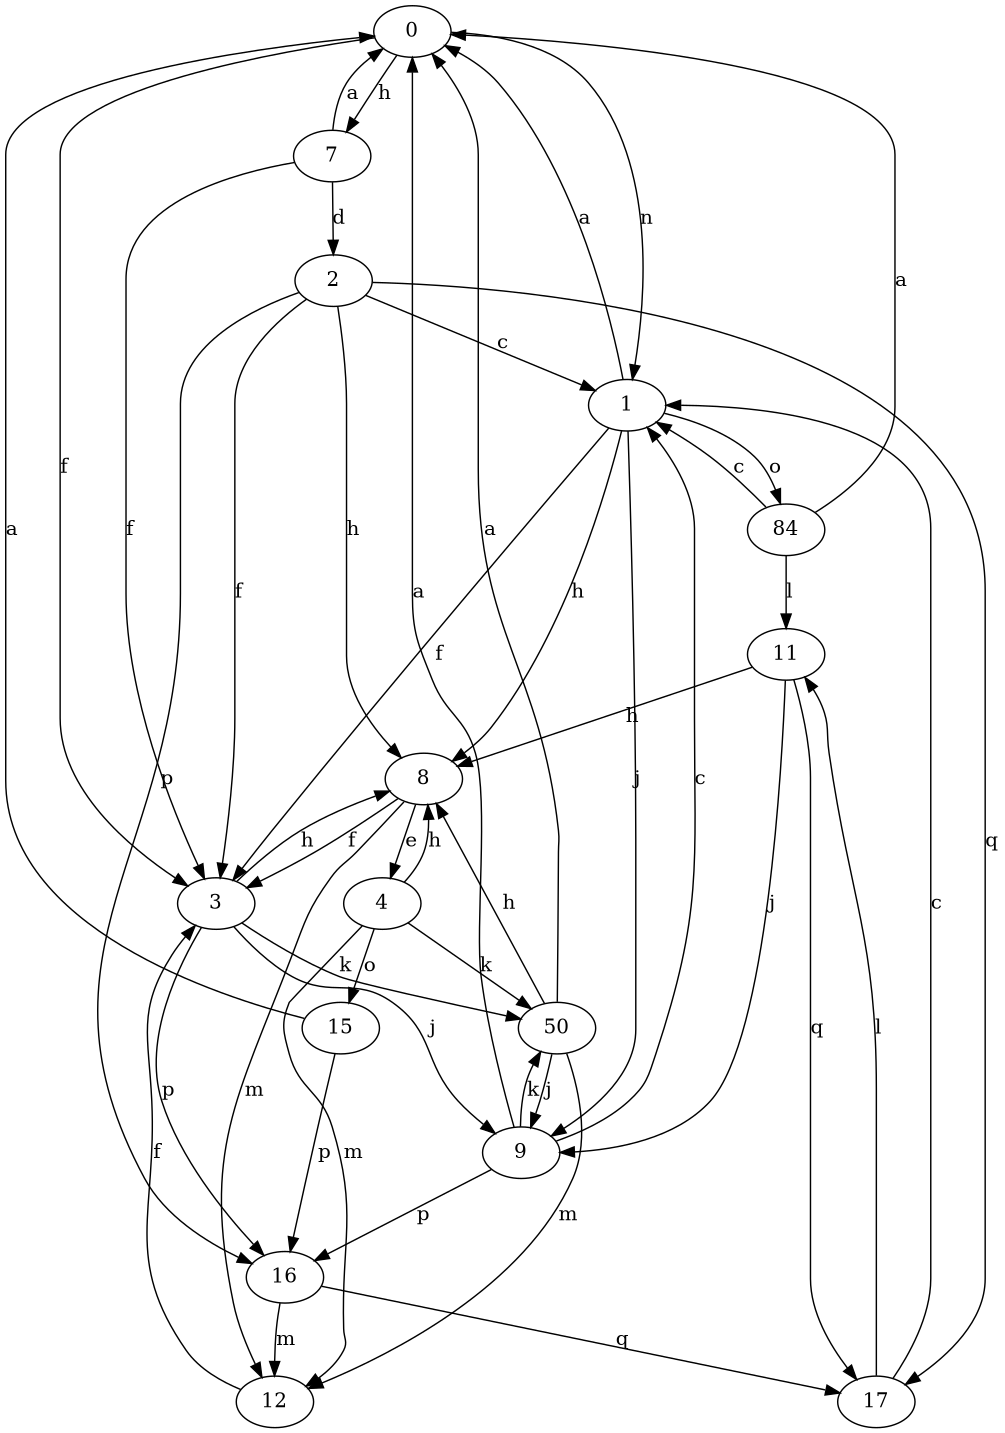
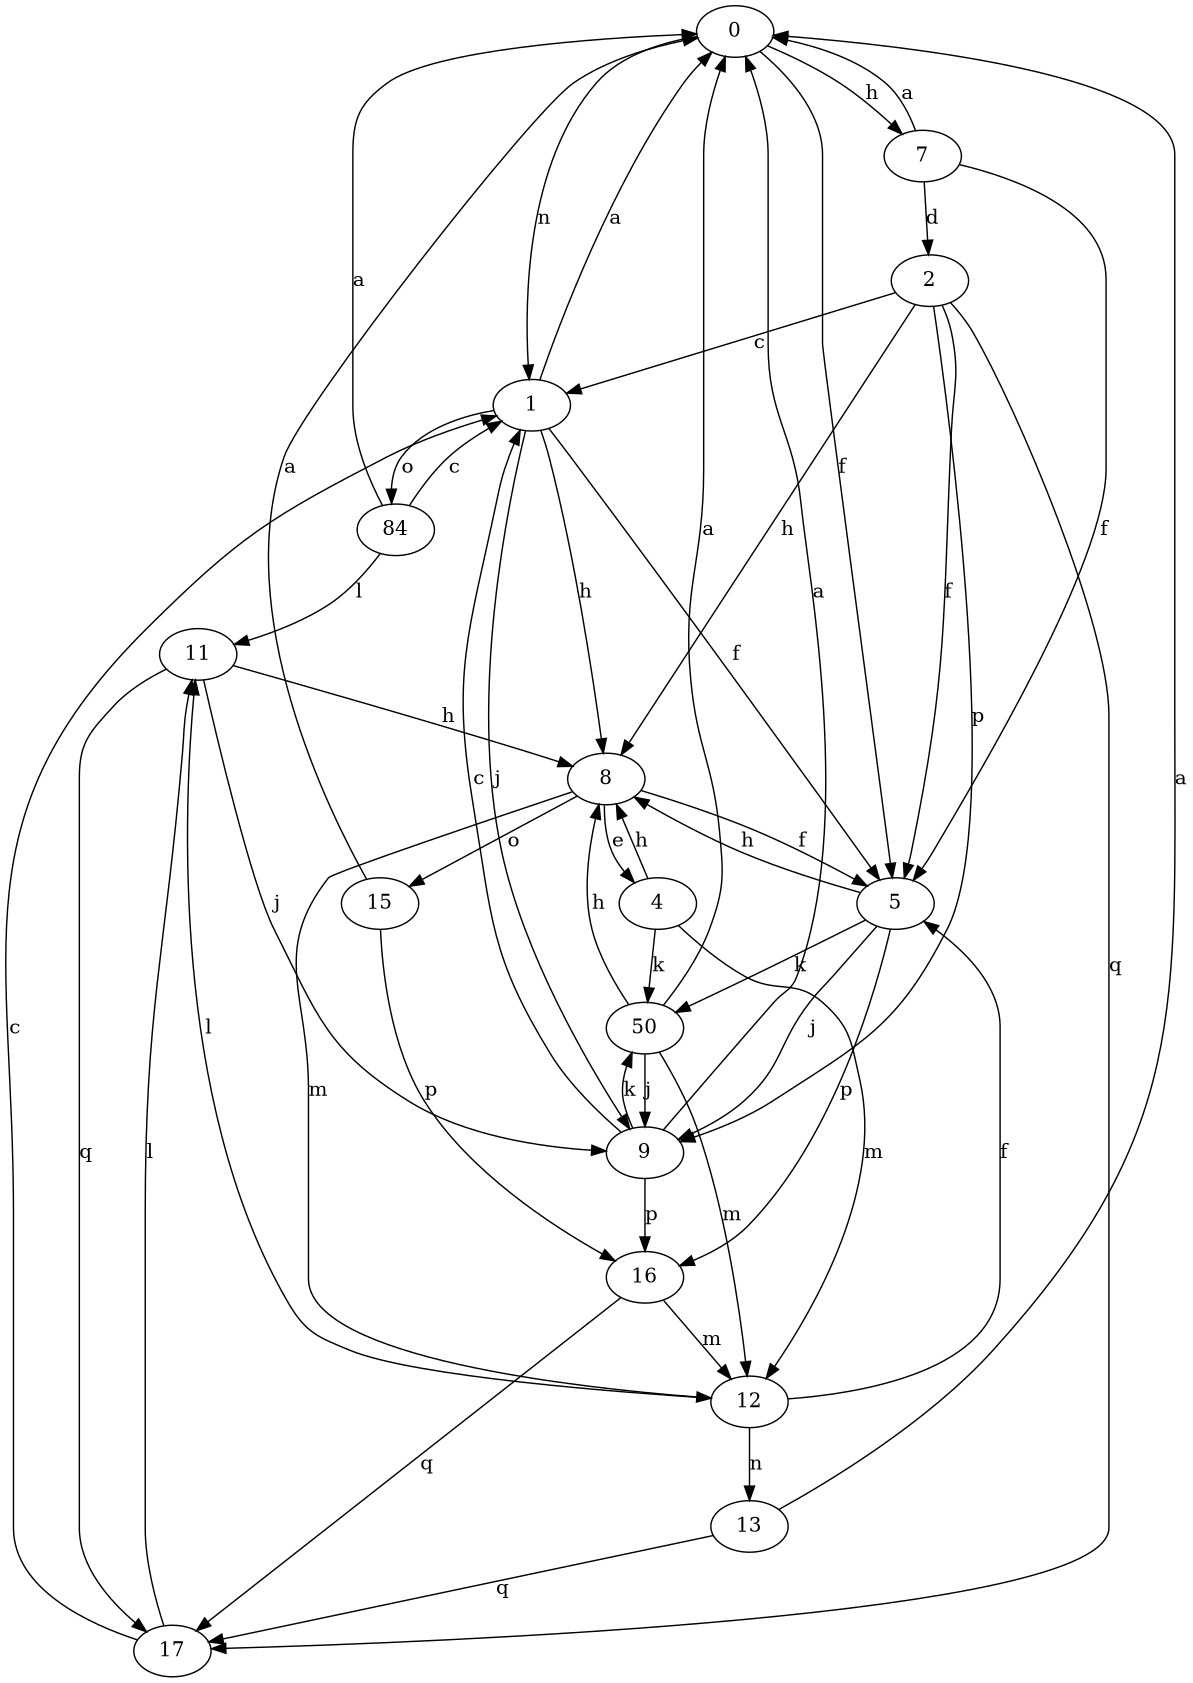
(146, 800) -> (971, 762)
(216, 904) -> (896, 904)
(364, 959) -> (508, 834)
none -> (250, 1222)
none -> (750, 1526)
